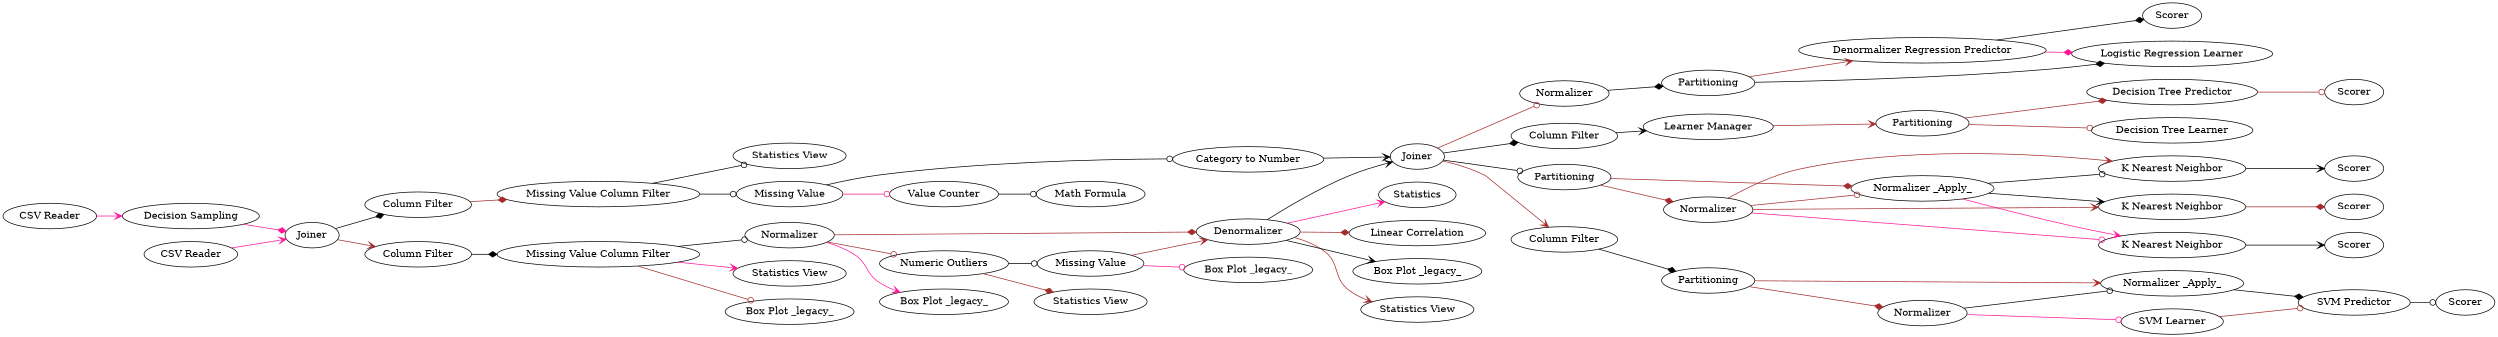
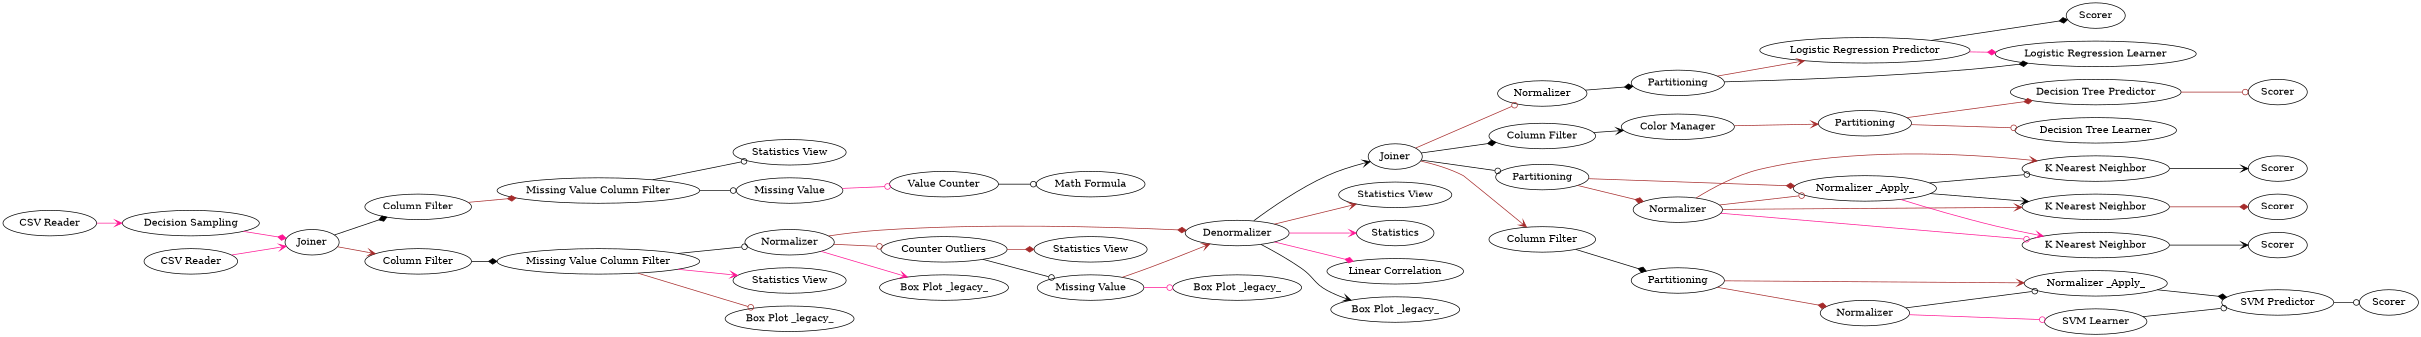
(1922, 50) -> (1865, 50)
(1708, 127) -> (1678, 127)
(1248, 159) -> none
(1320, 232) -> (1310, 251)
(944, 264) -> (944, 249)
(2258, 313) -> (2182, 313)
